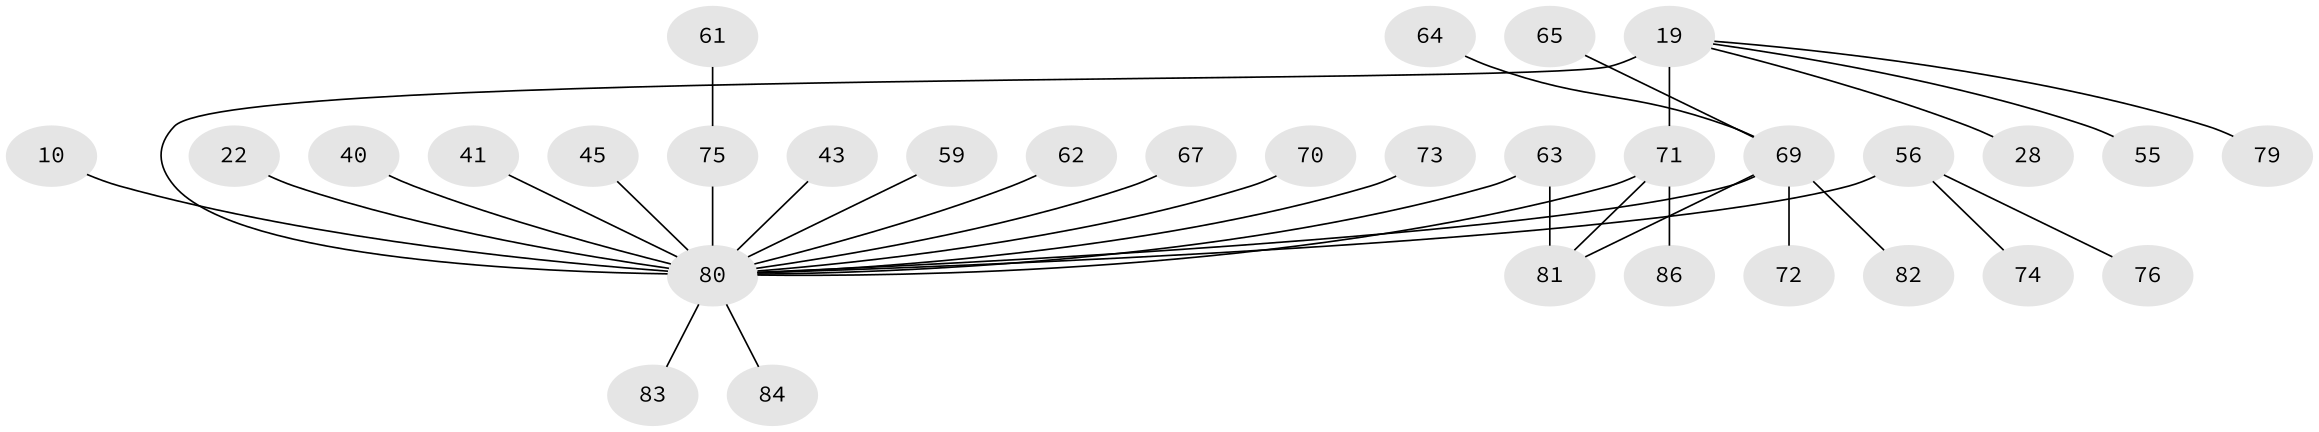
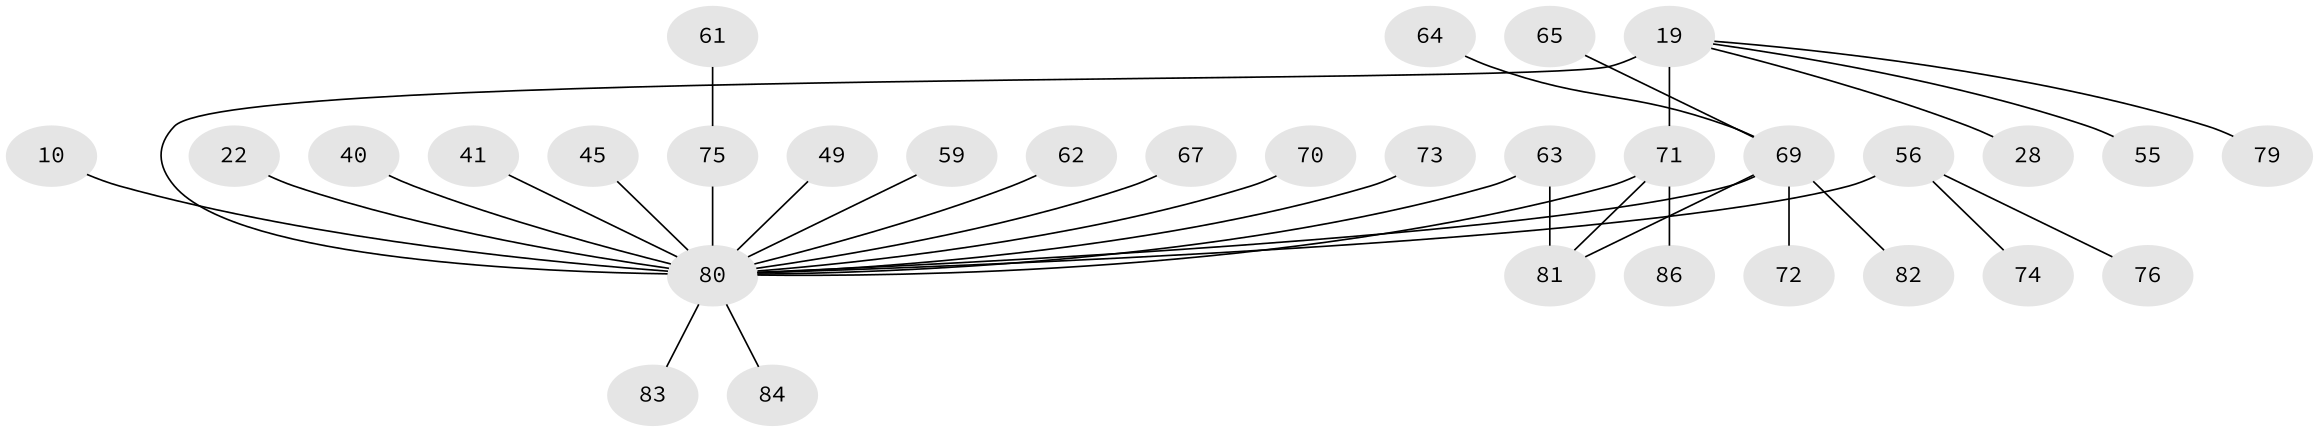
(832, 156) -> (832, 156)
